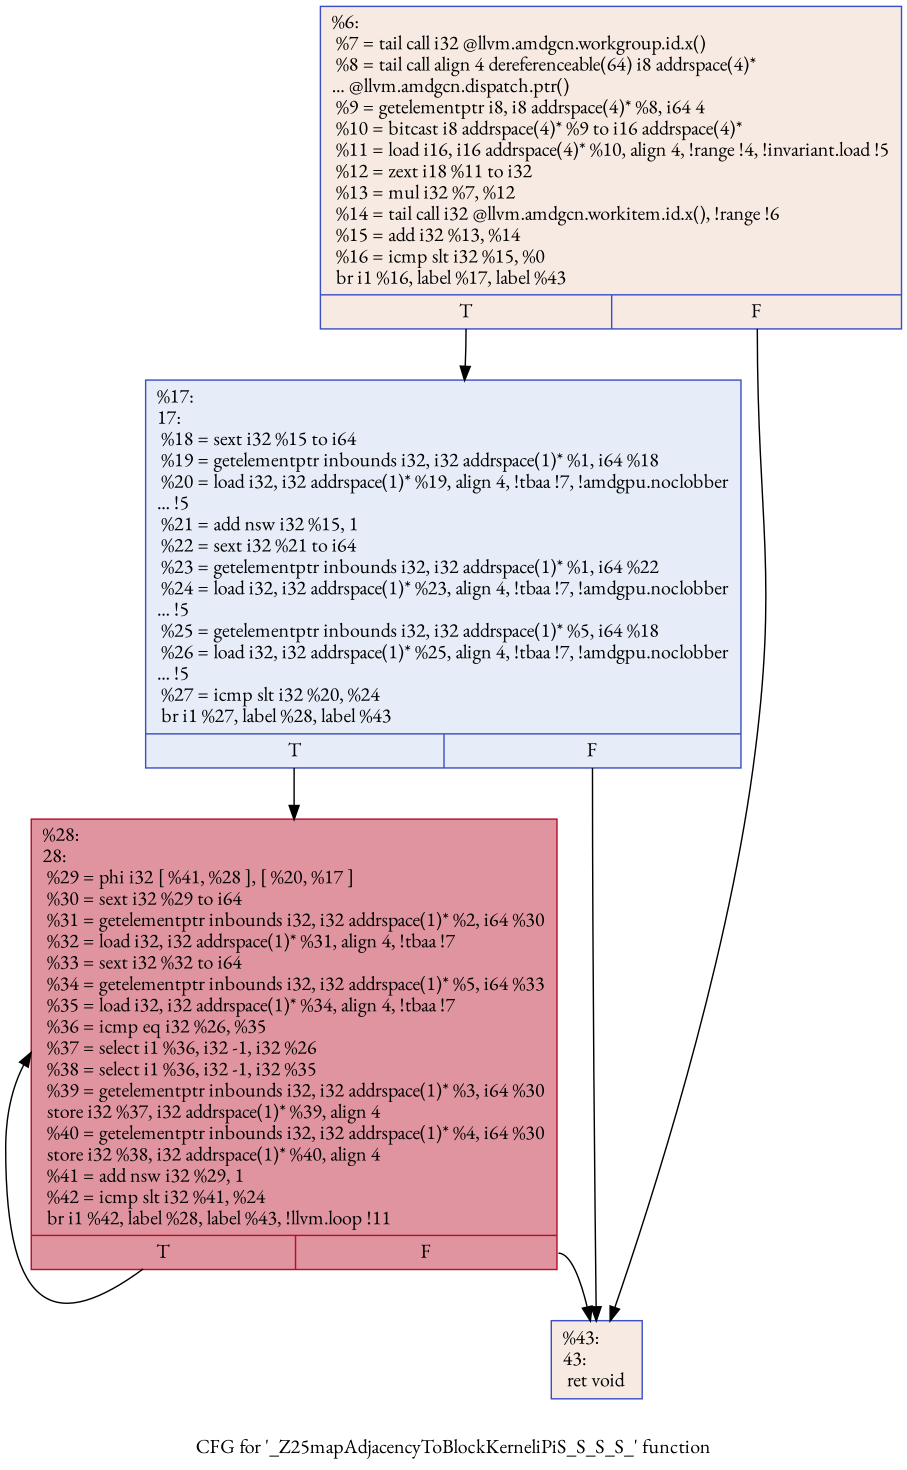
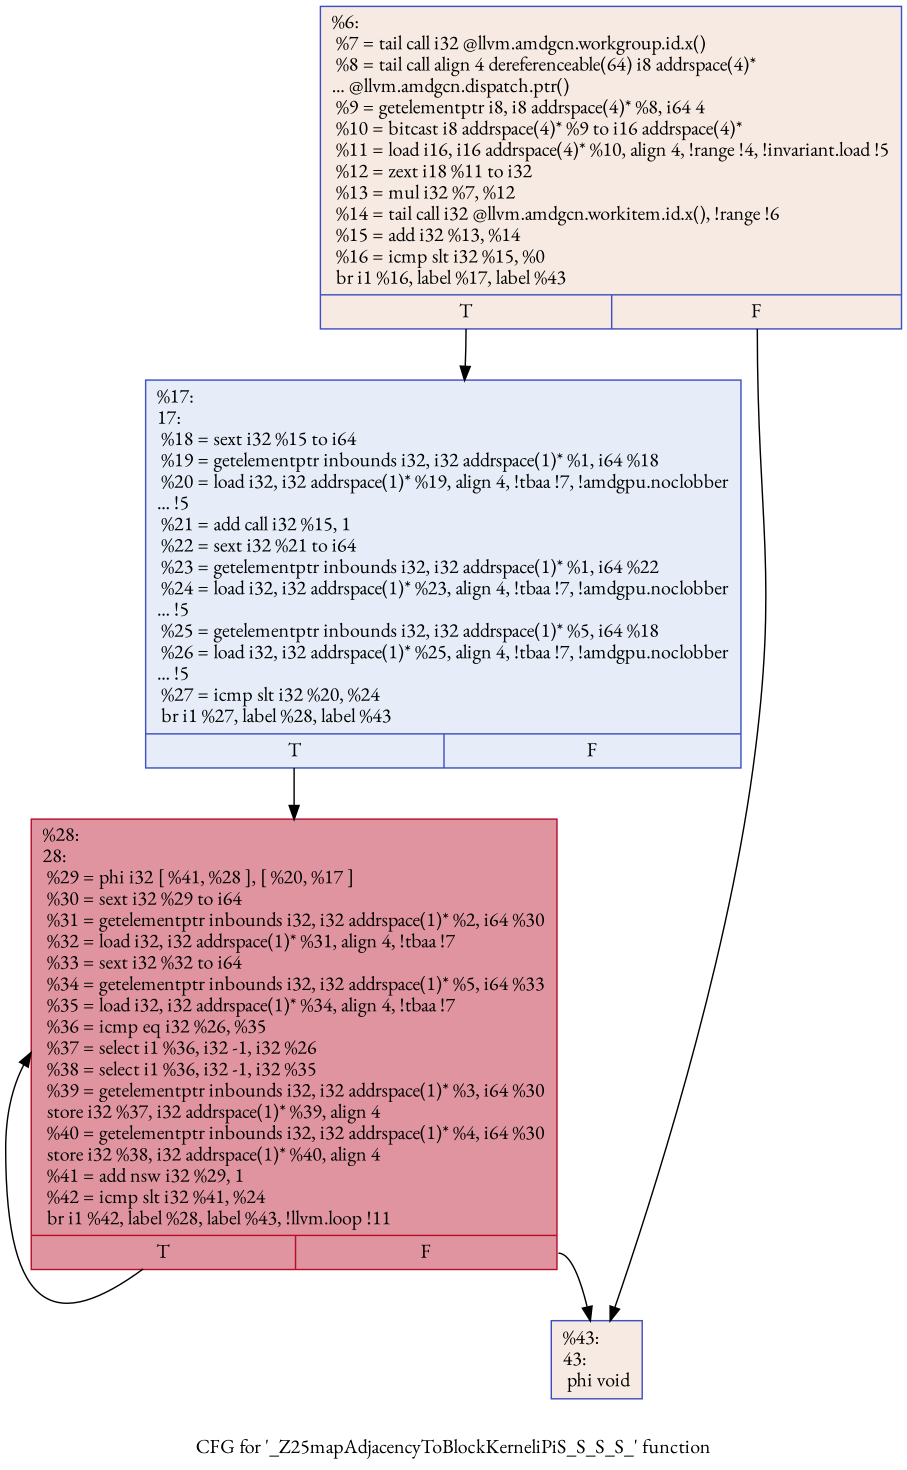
(258, 524) -> (254, 524)
(594, 1037) -> none
(594, 1380) -> (597, 1380)
